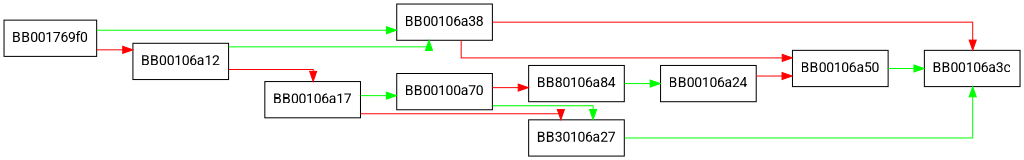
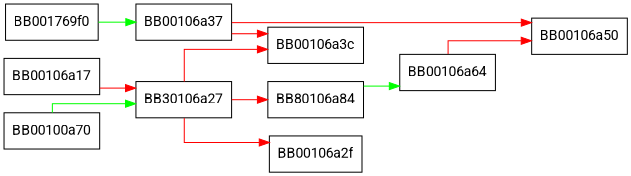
(445, 22) -> (184, 22)
(181, 61) -> none
(901, 68) -> none
(708, 84) -> (448, 72)
(505, 88) -> (245, 100)
(373, 96) -> none
(819, 138) -> (205, 49)
none -> (316, 154)
